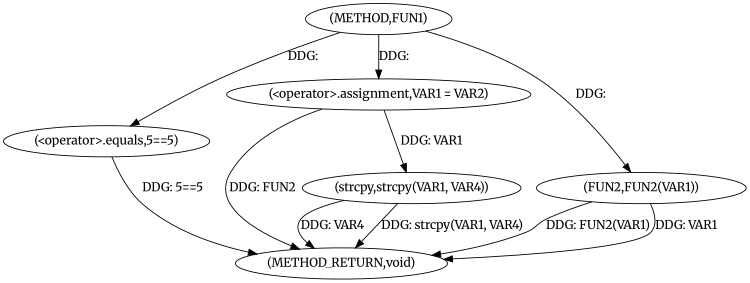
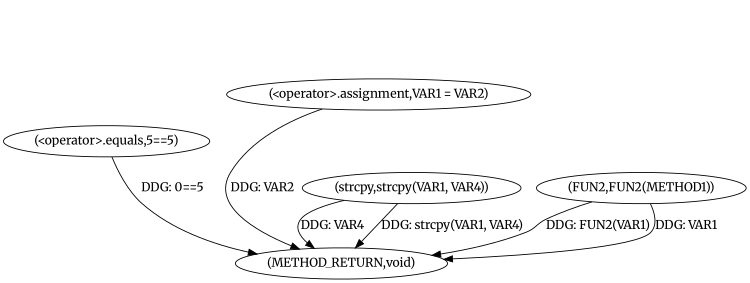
(379, 19) -> none
(394, 137) -> none
(173, 188) -> (173, 188)
(263, 188) -> (263, 188)
(641, 188) -> (641, 188)
